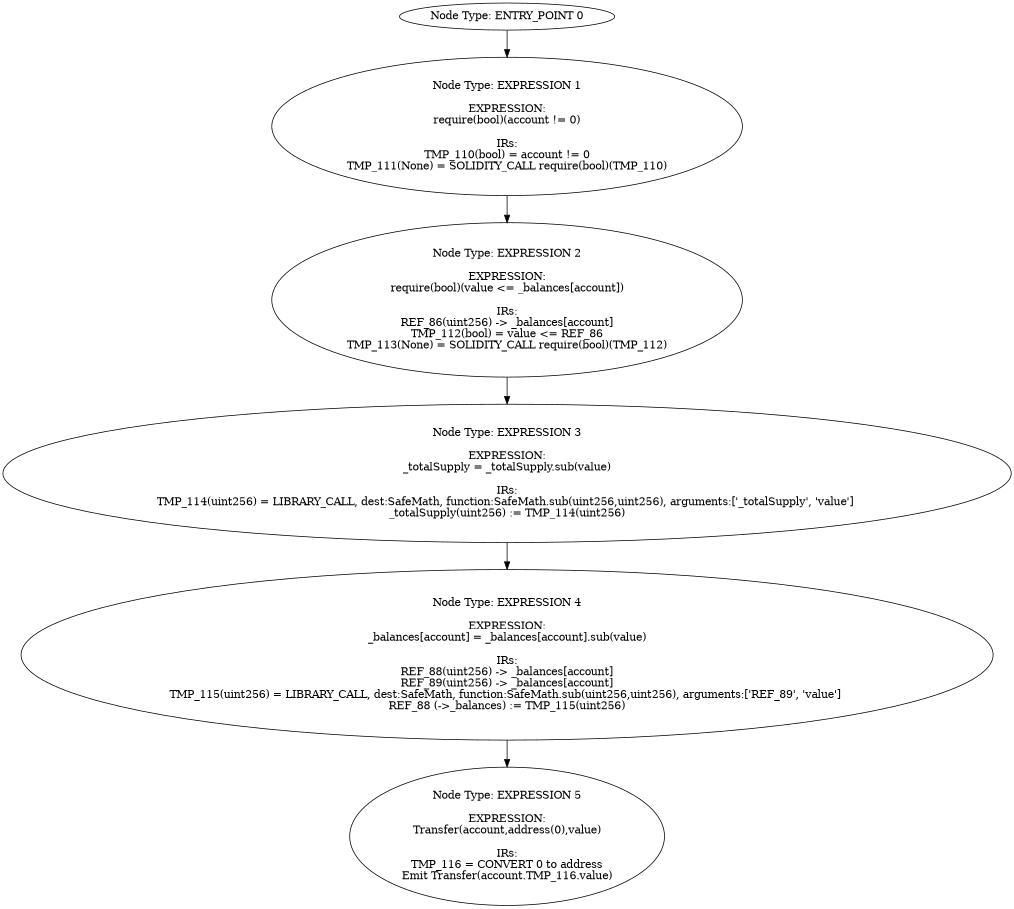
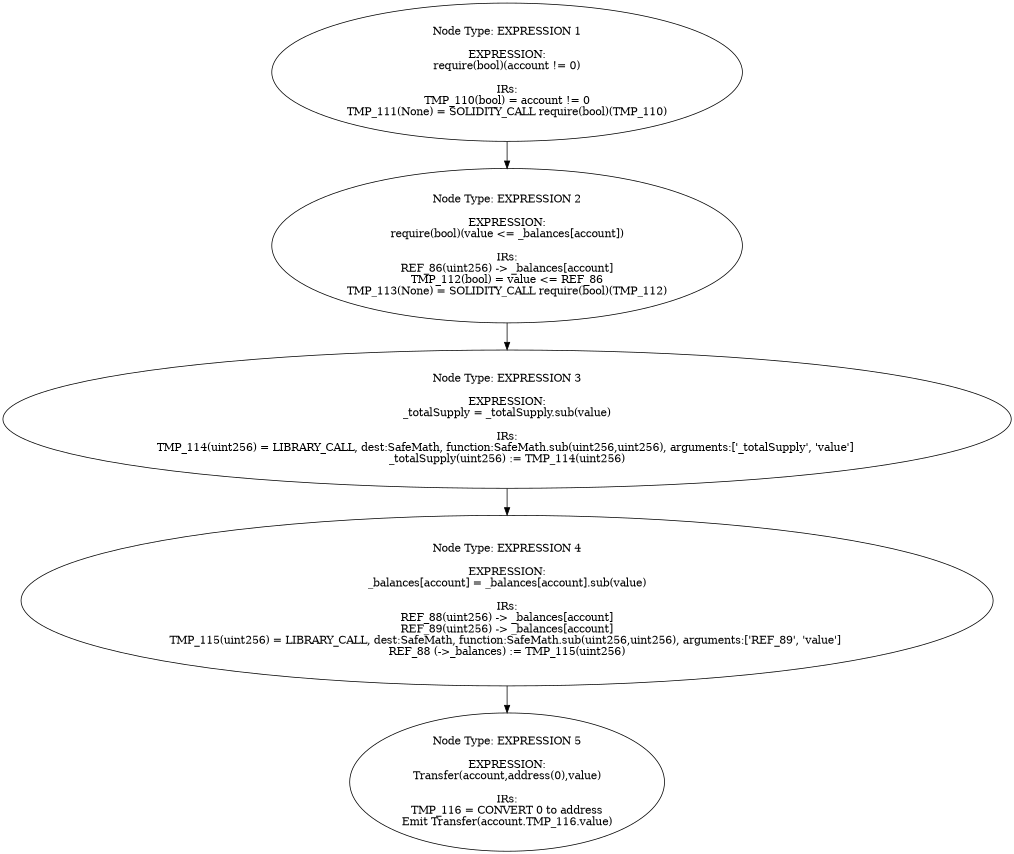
(507, 17) -> none
